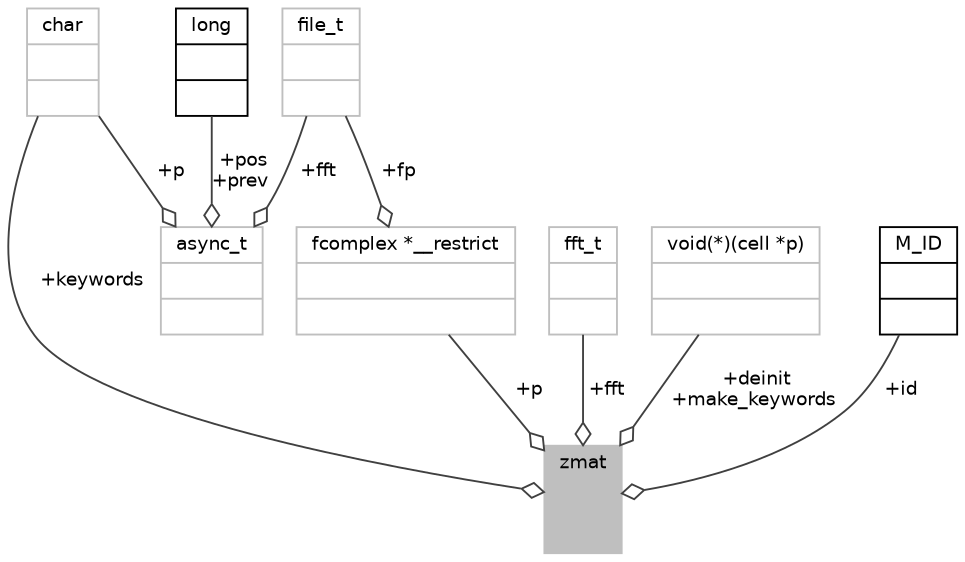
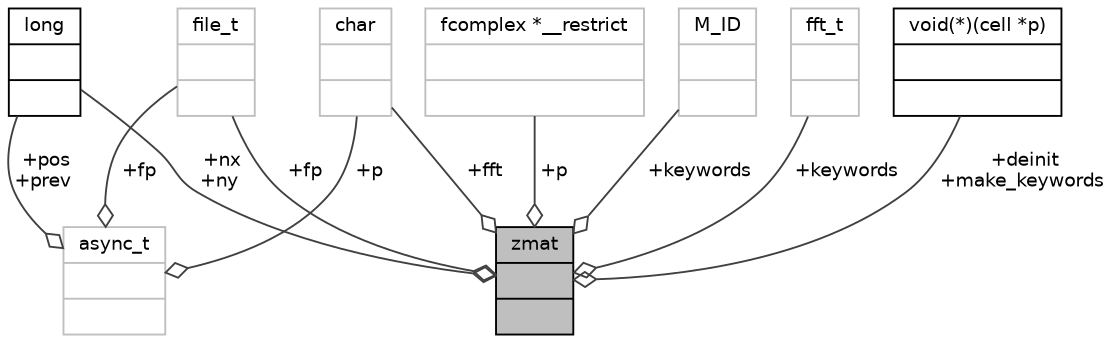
(364, 160) -> (331, 225)
(315, 172) -> (137, 172)
none -> (257, 221)
(89, 281) -> (482, 172)
(736, 281) -> (978, 62)
(919, 281) -> (717, 62)
(604, 390) -> (844, 172)
(899, 390) -> (697, 172)
(583, 499) -> (535, 281)
